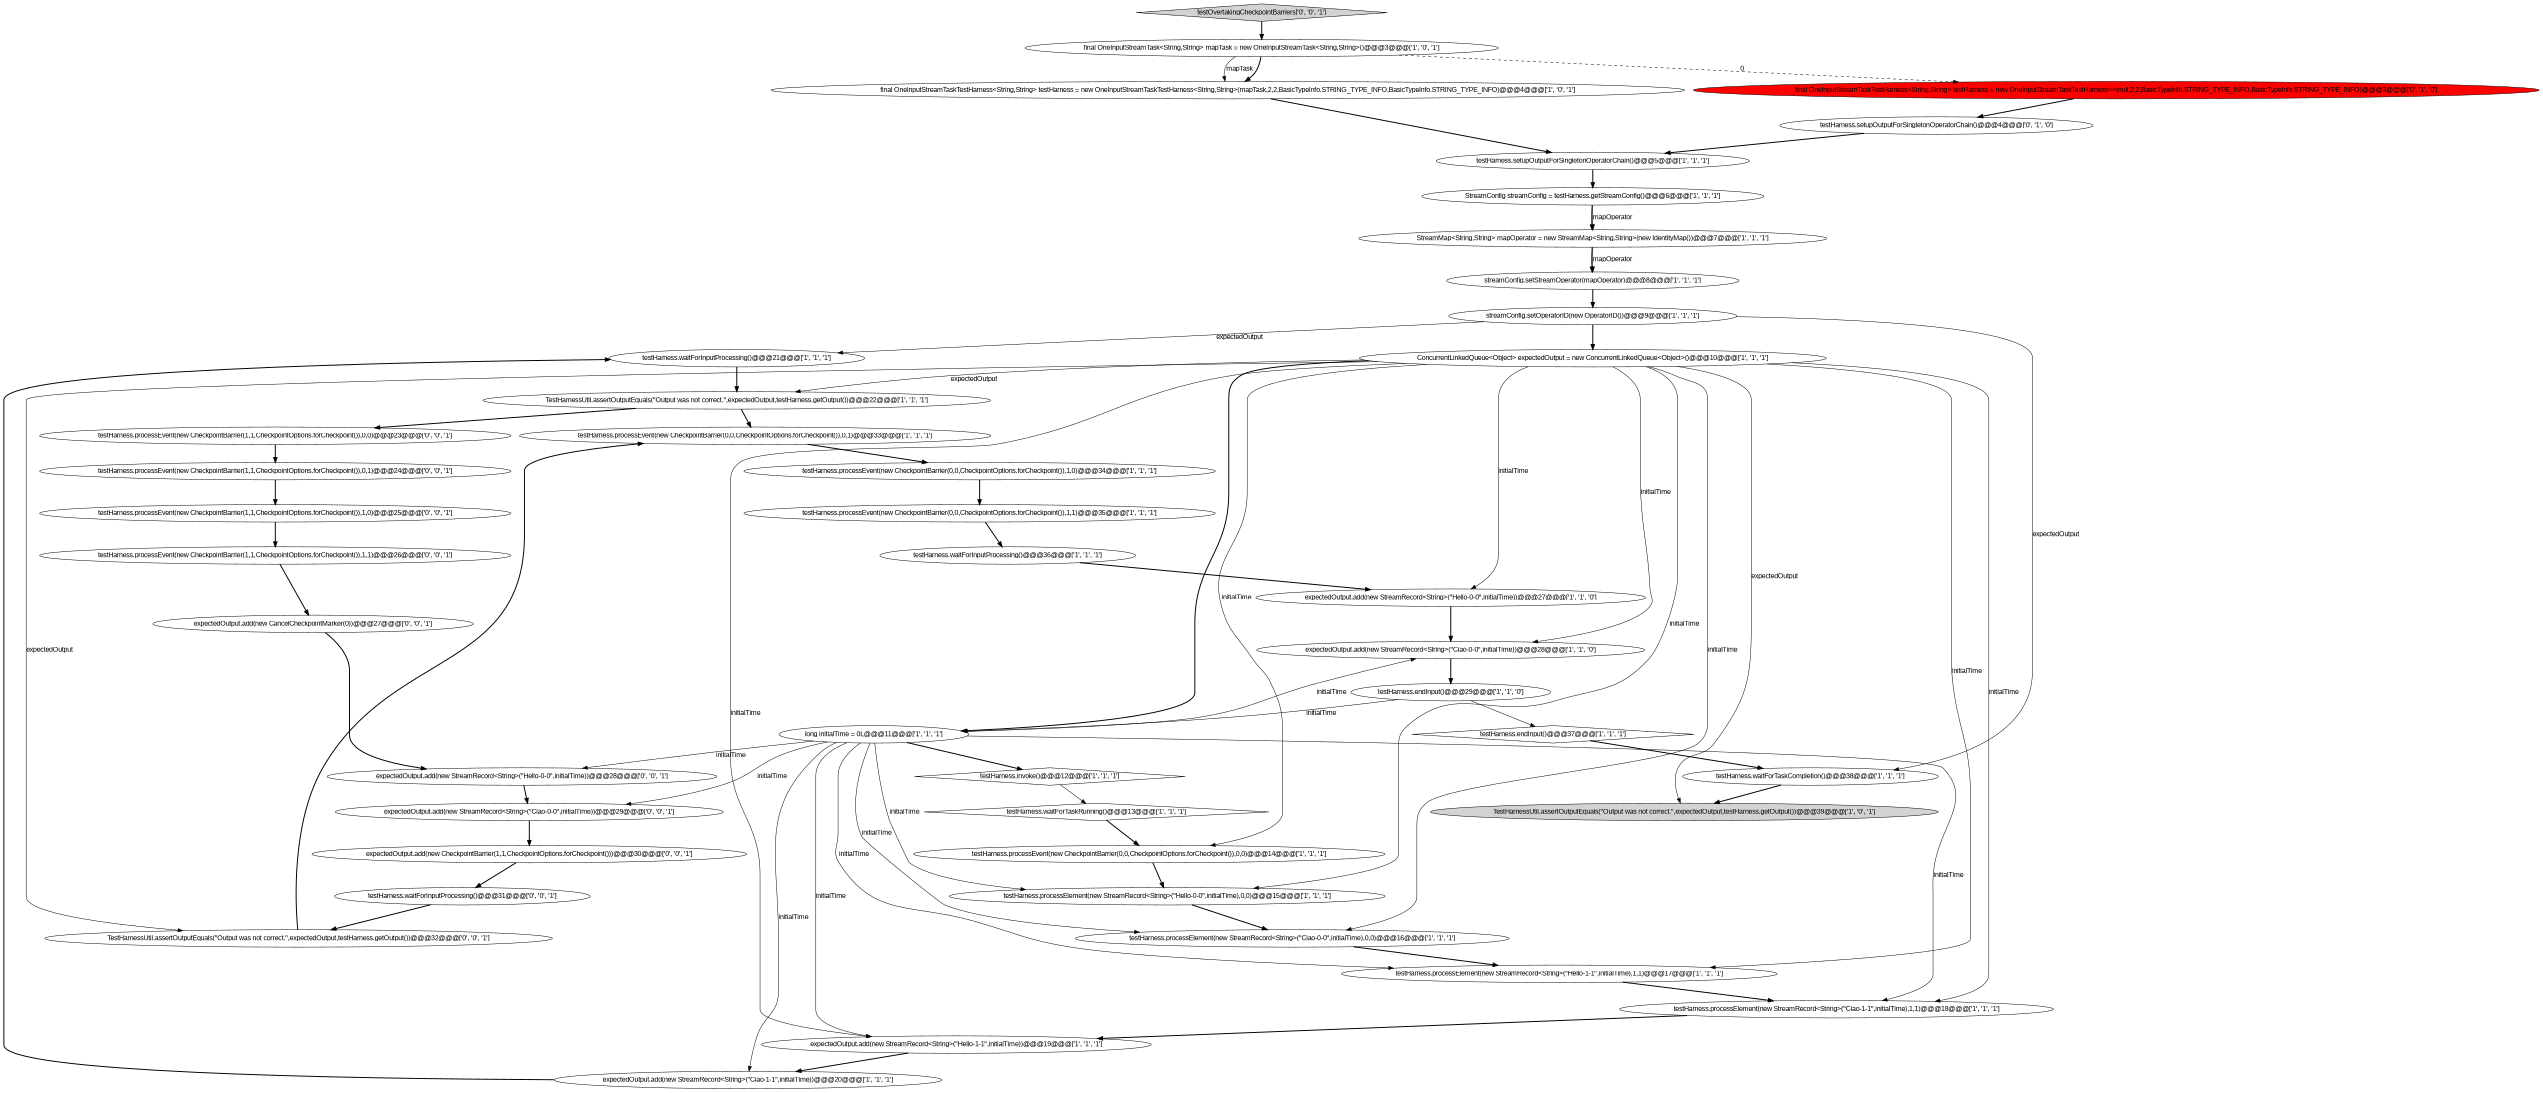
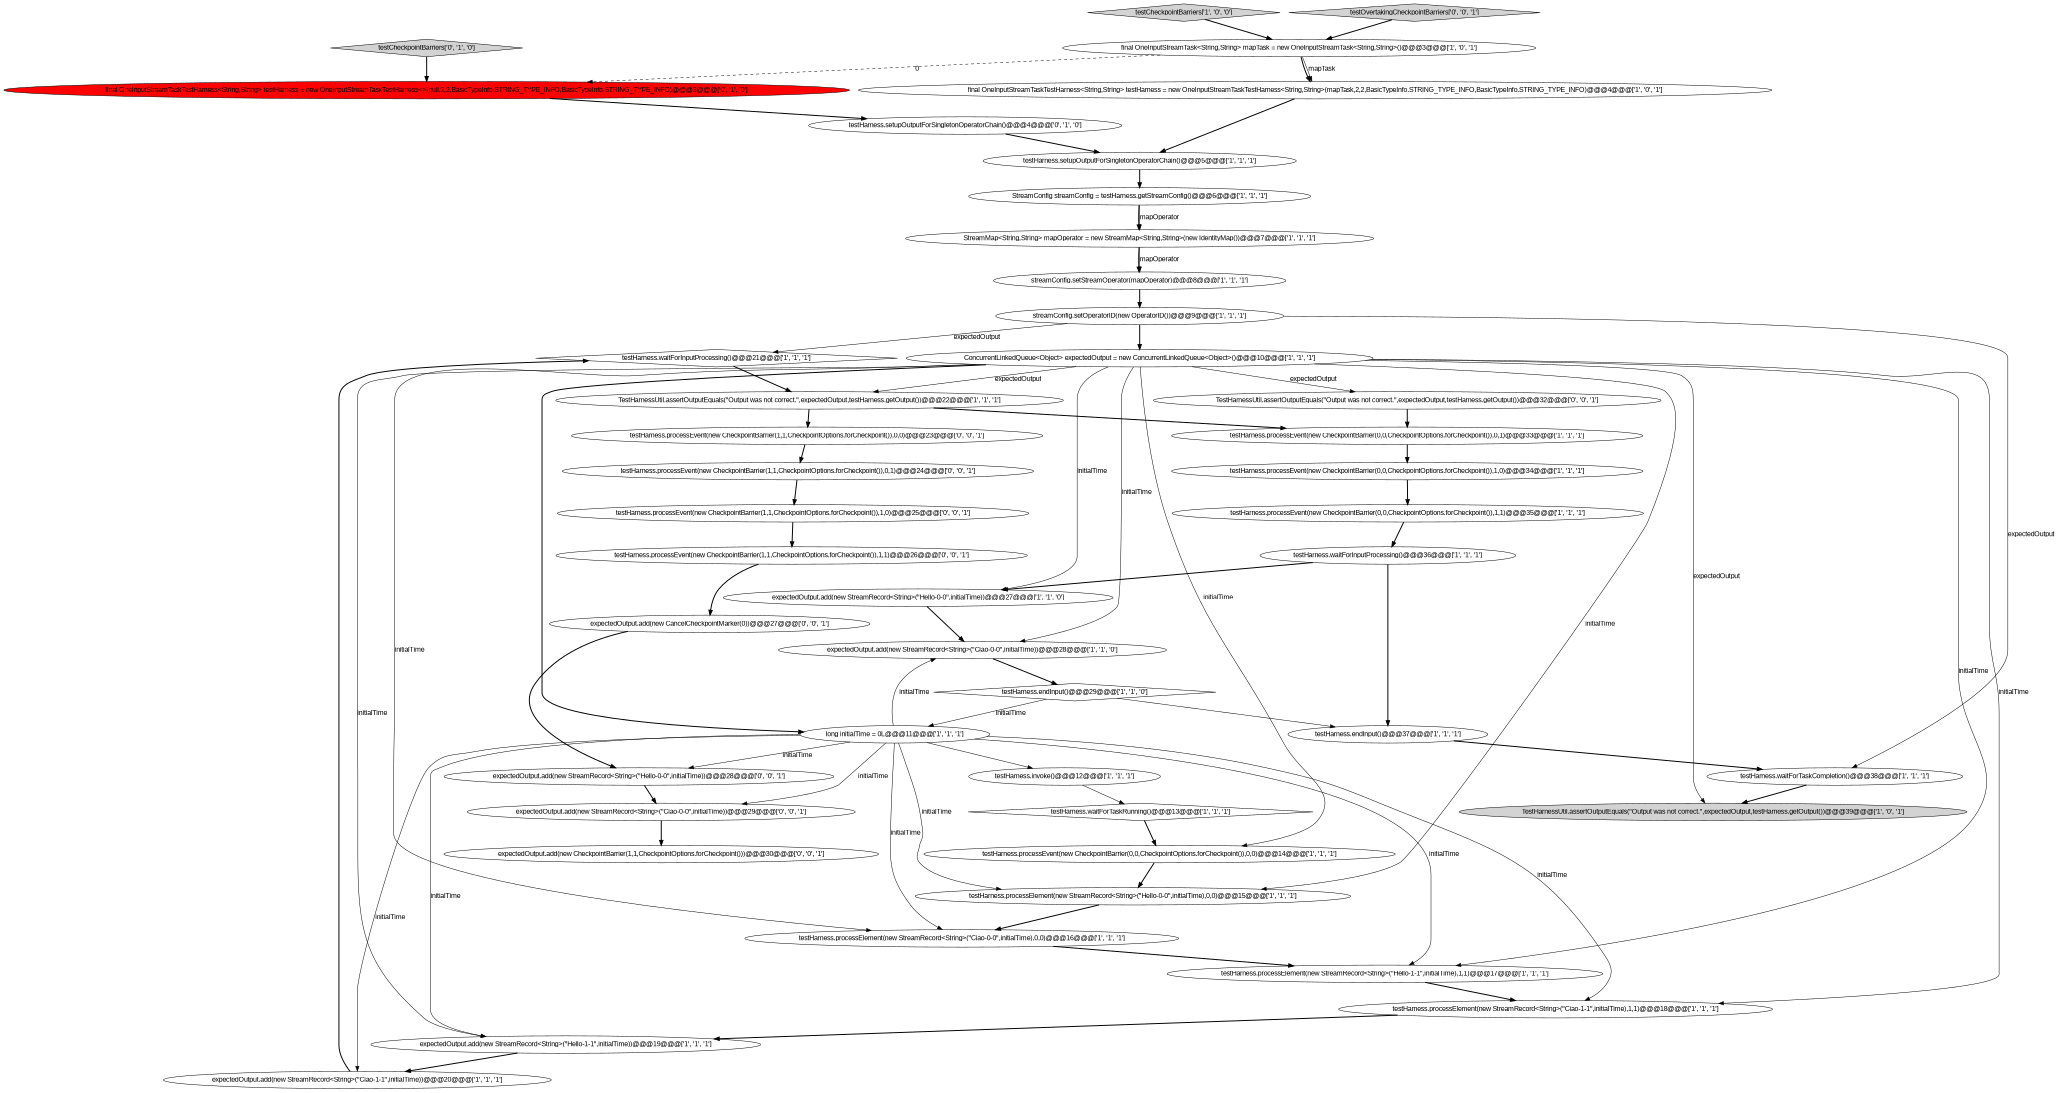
none -> (1184, 13)
none -> (427, 48)
(737, 358) -> (717, 358)
none -> (1388, 642)
(1451, 692) -> (1075, 692)
(1553, 734) -> (1388, 734)
(962, 755) -> (977, 755)
(1050, 777) -> (1065, 777)
(462, 896) -> none
